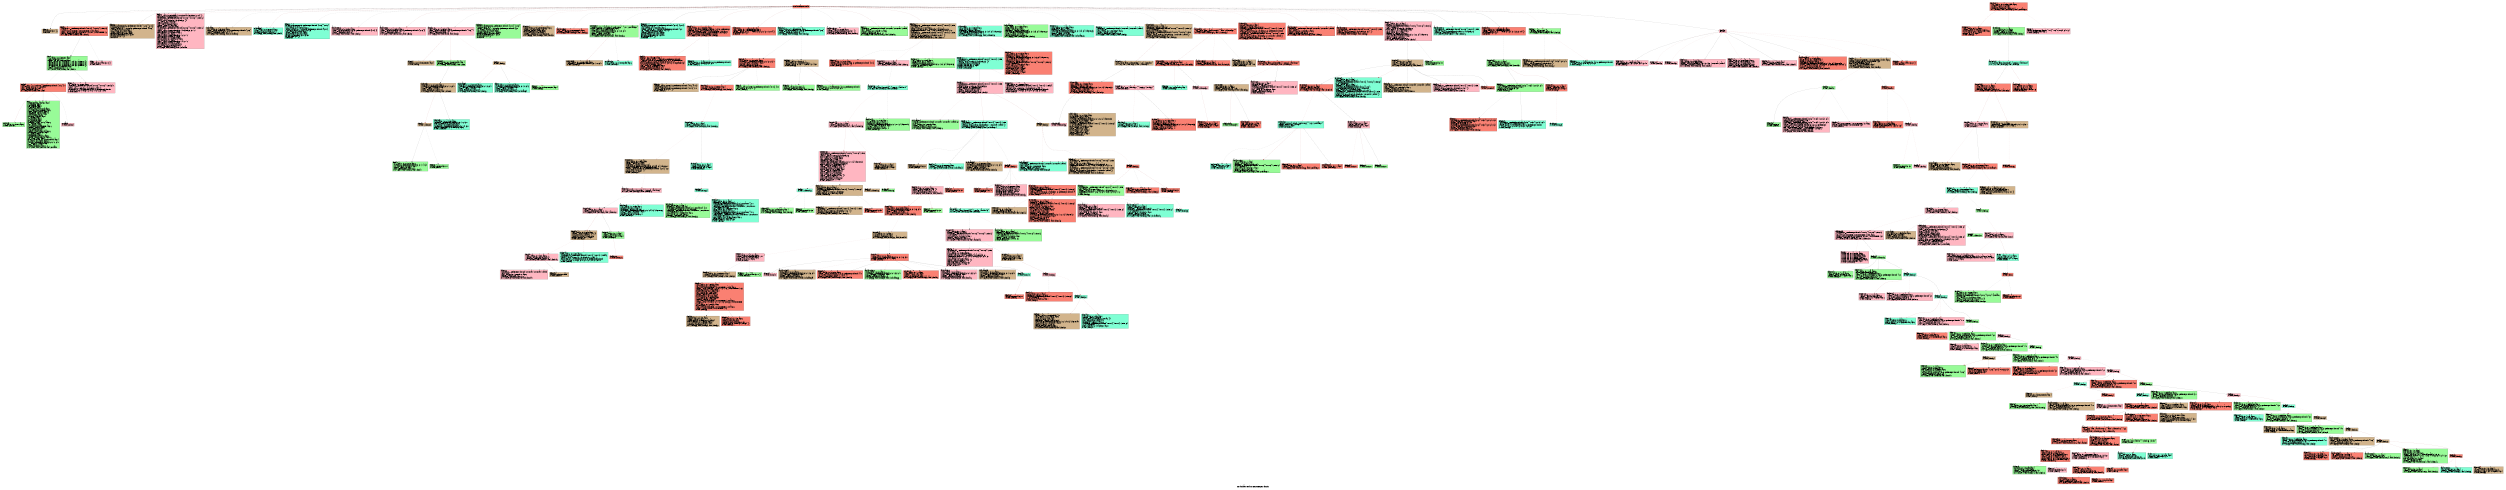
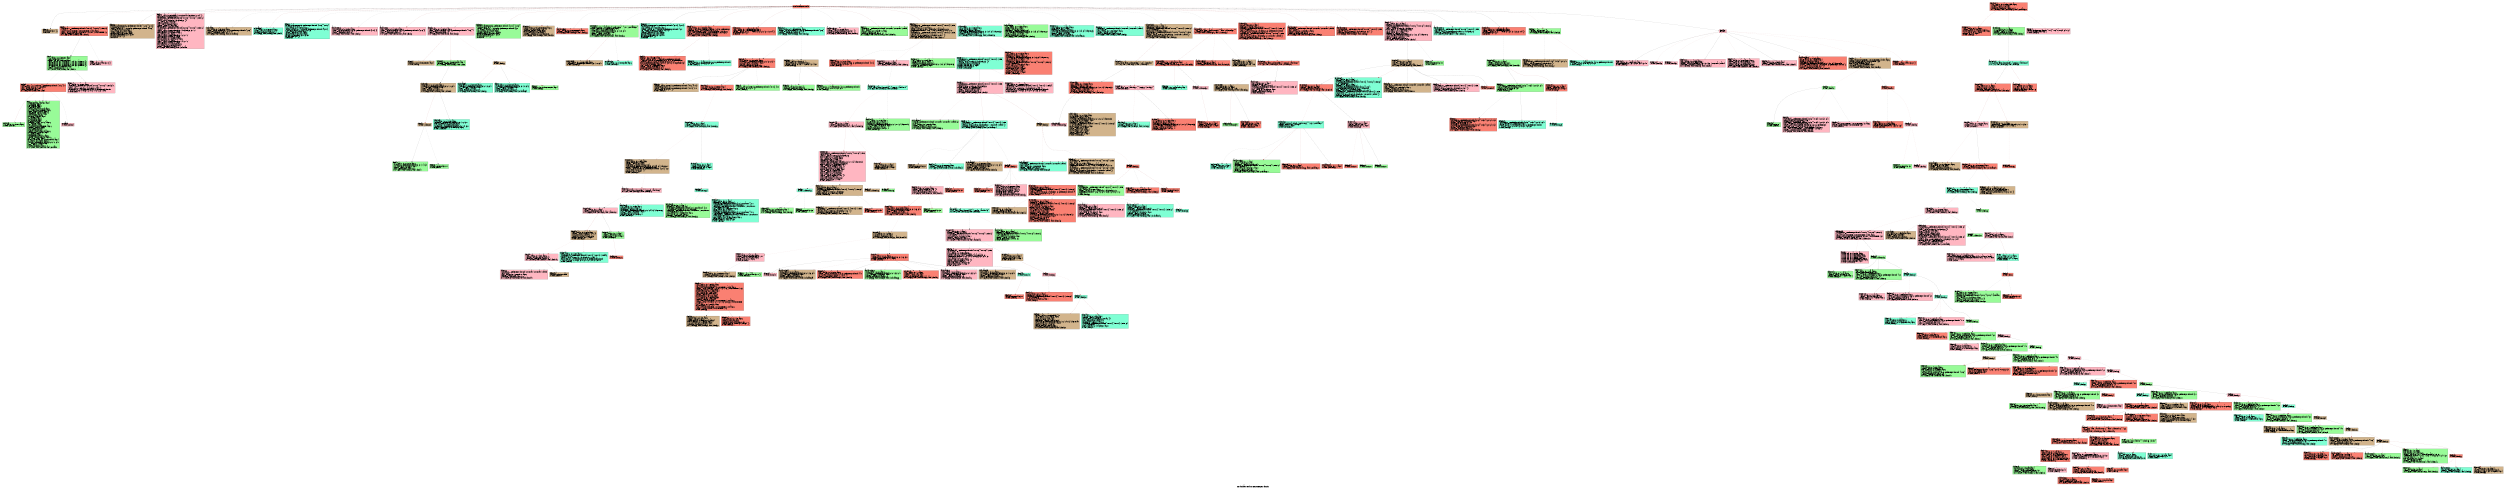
(1931, 367) -> (1932, 367)
none -> (2077, 395)
